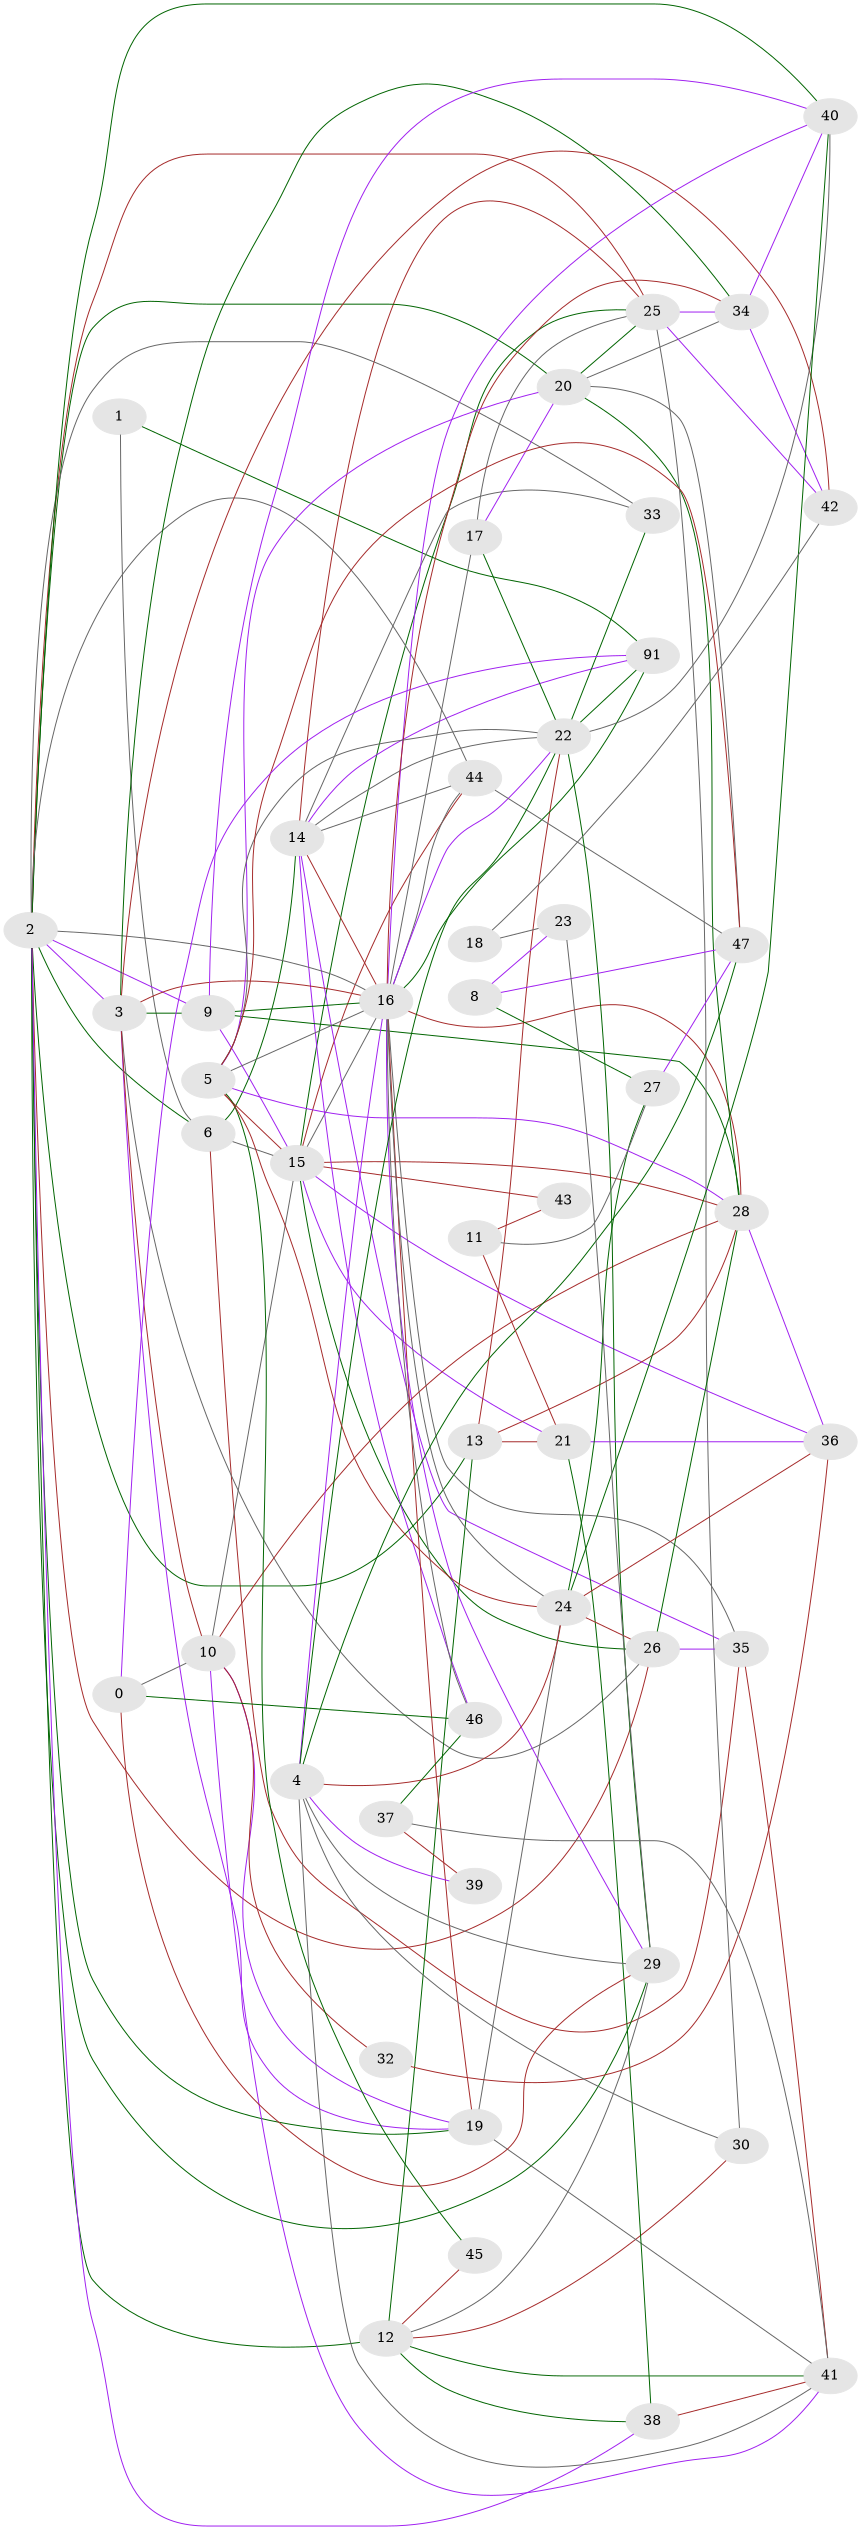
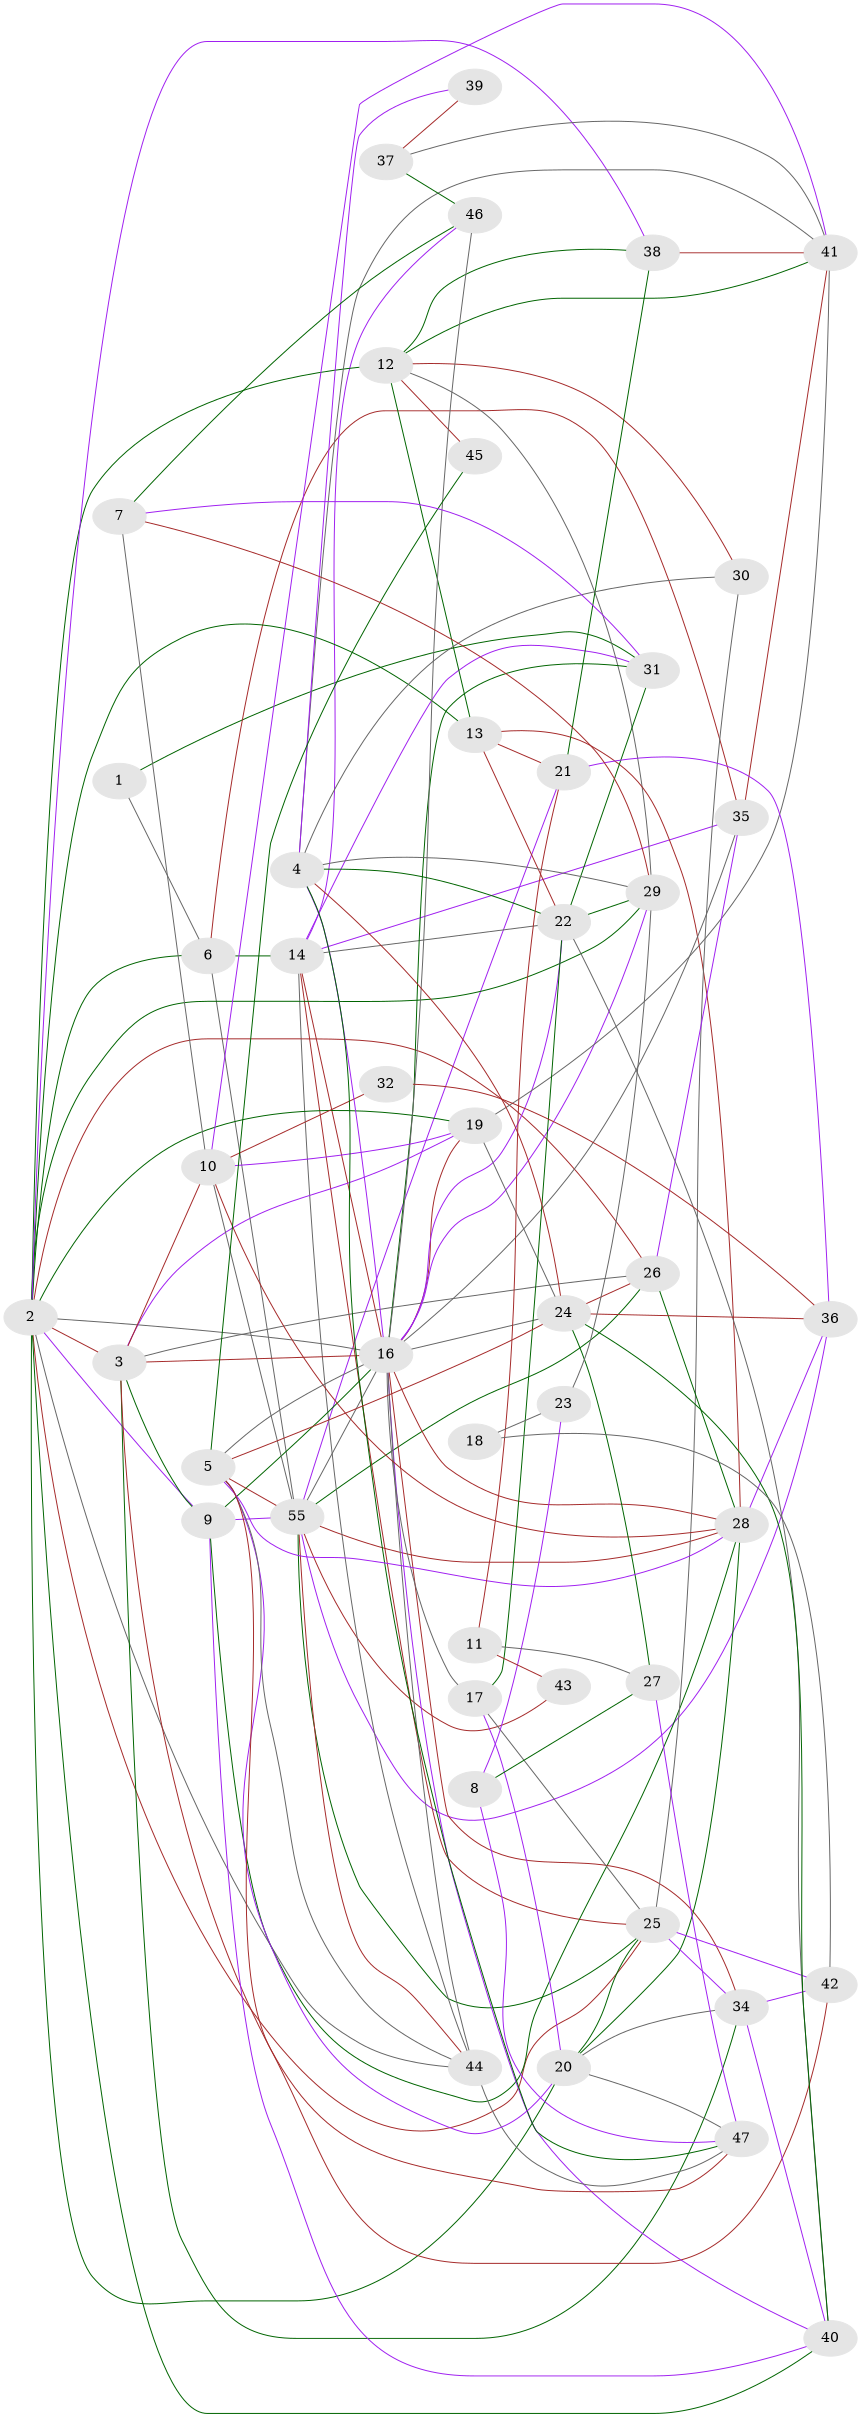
(653, 515) -> none
(653, 656) -> (653, 671)
(279, 801) -> (285, 1799)
(75, 972) -> (75, 1340)
(297, 1163) -> (297, 1517)
(119, 1695) -> (119, 516)
